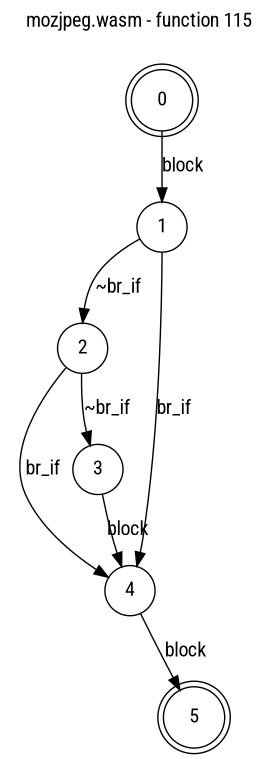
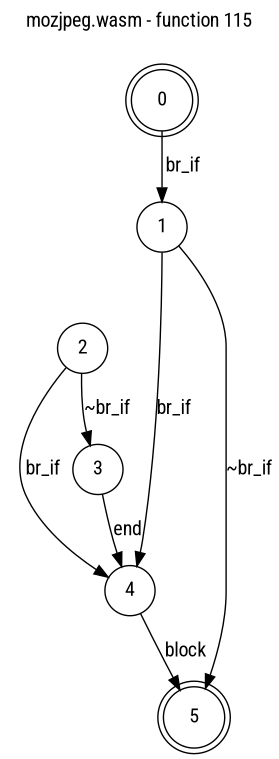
(183, 166) -> (183, 166)
(103, 267) -> (226, 455)
(128, 530) -> (128, 530)
